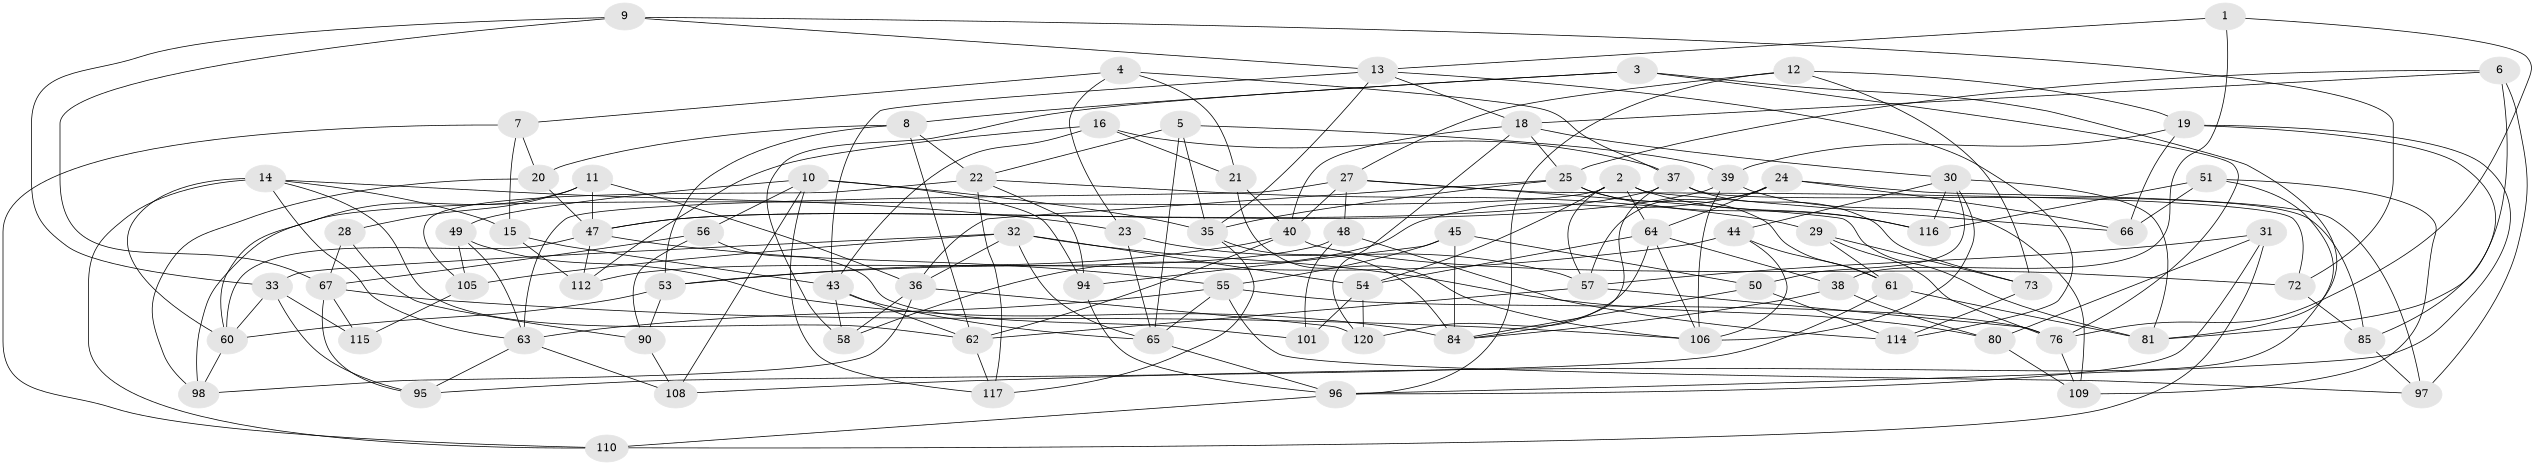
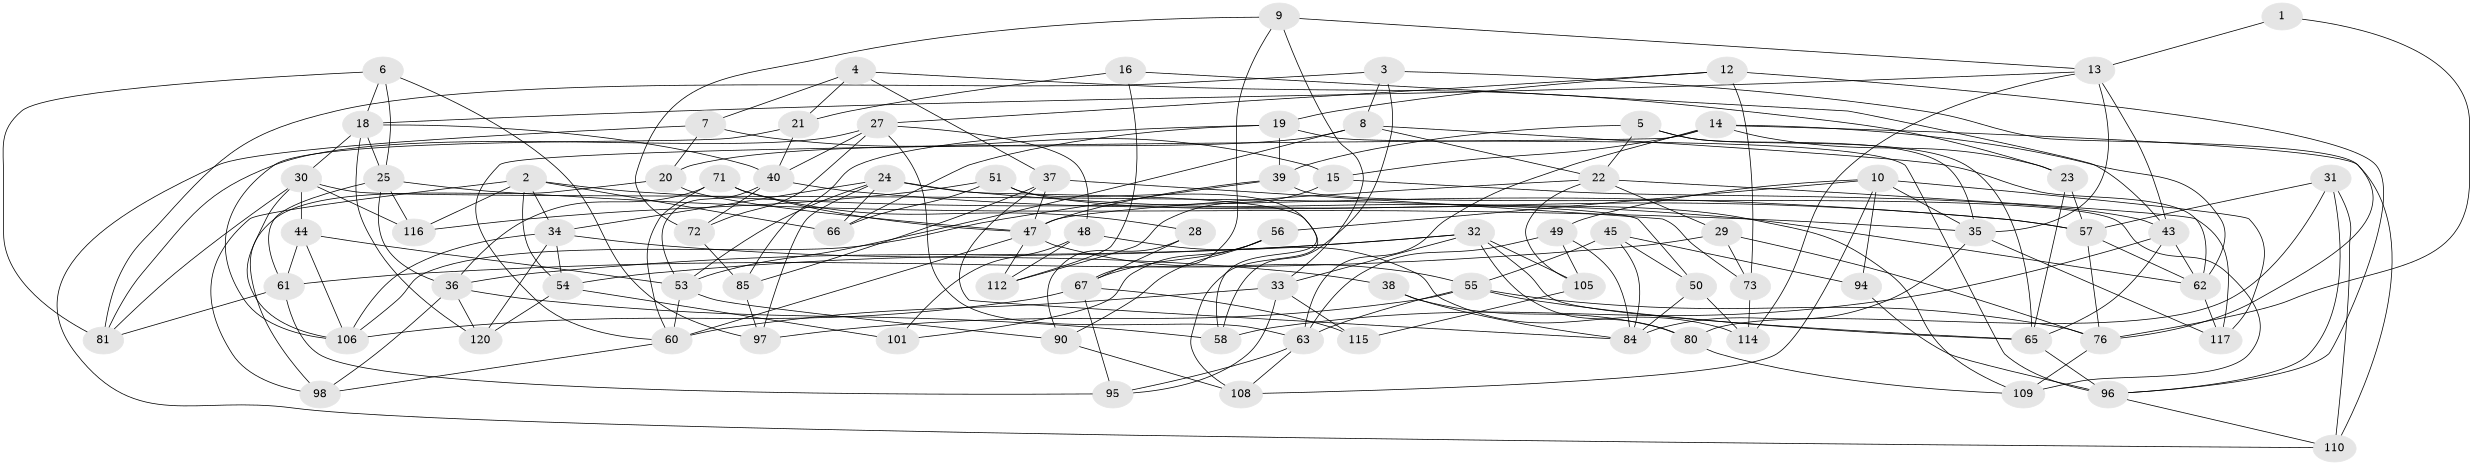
(1348, 146) -> none
(592, 178) -> (720, 178)
(1047, 209) -> (1378, 192)
none -> (768, 227)
(1652, 232) -> (555, 232)
(2124, 259) -> none
